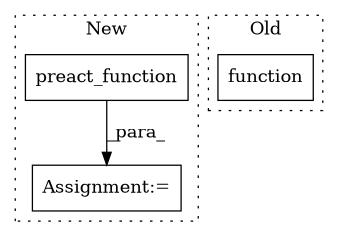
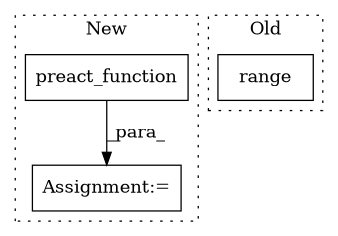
(266, 78) -> (266, 78)
